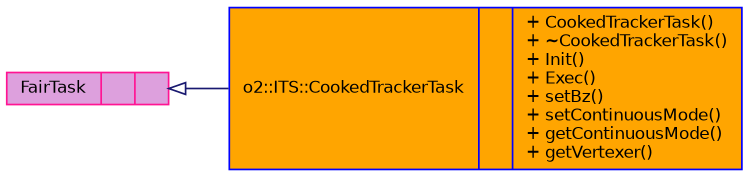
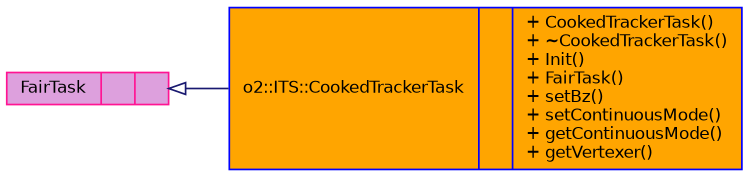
(561, 78) -> (575, 78)
